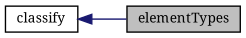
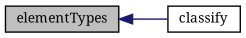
(109, 19) -> (150, 19)
